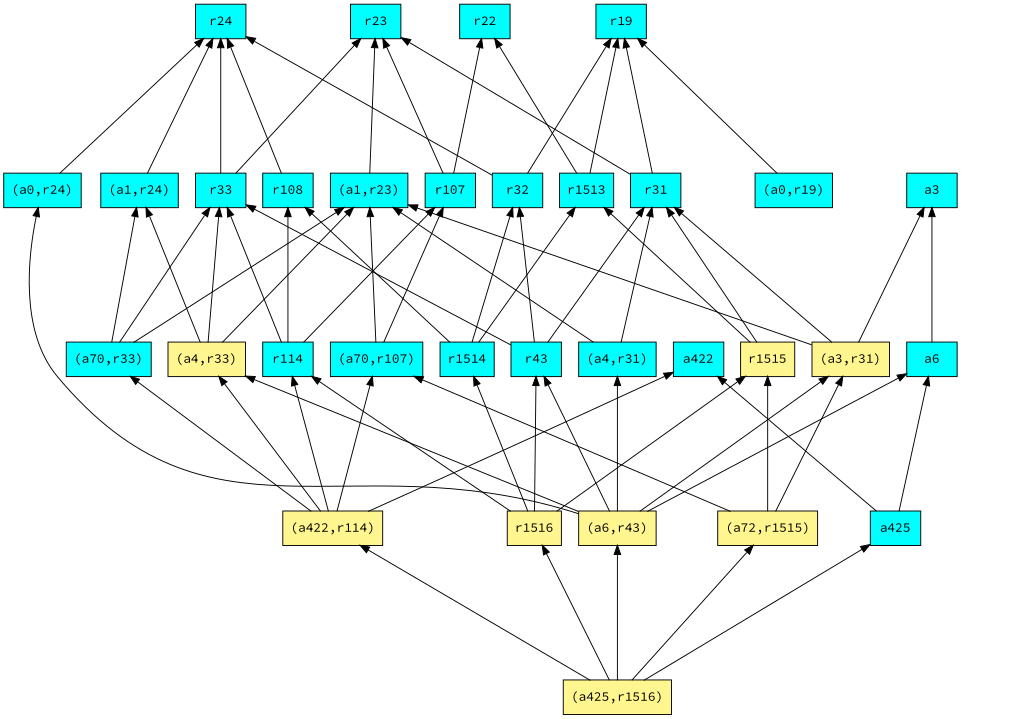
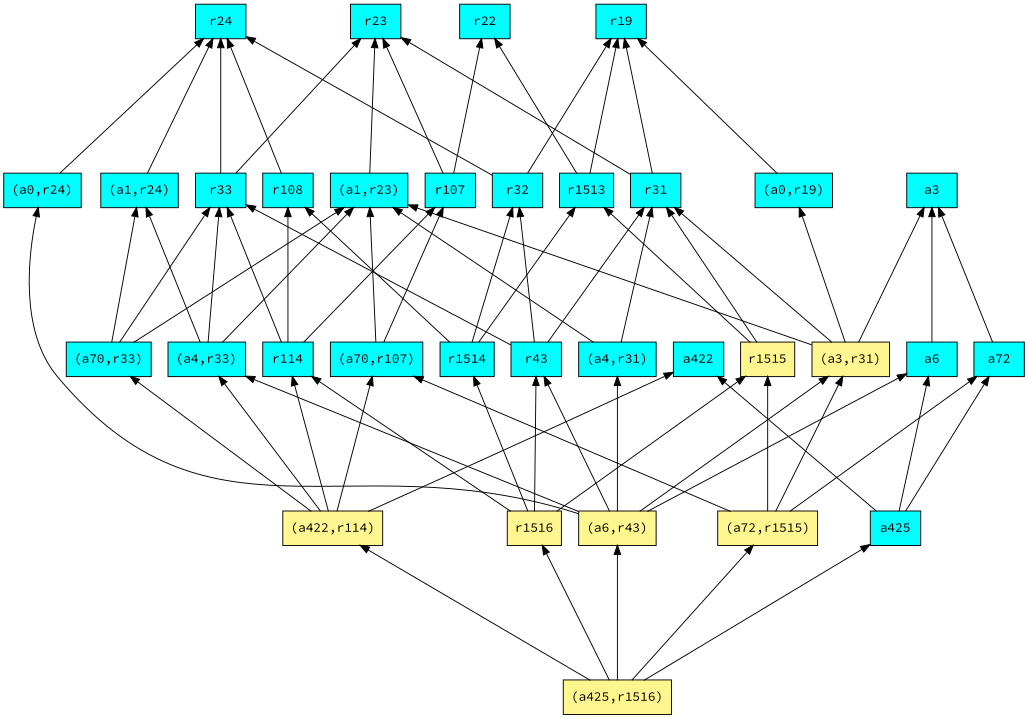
none -> (824, 279)
(207, 359) -> (207, 359)
none -> (999, 359)
